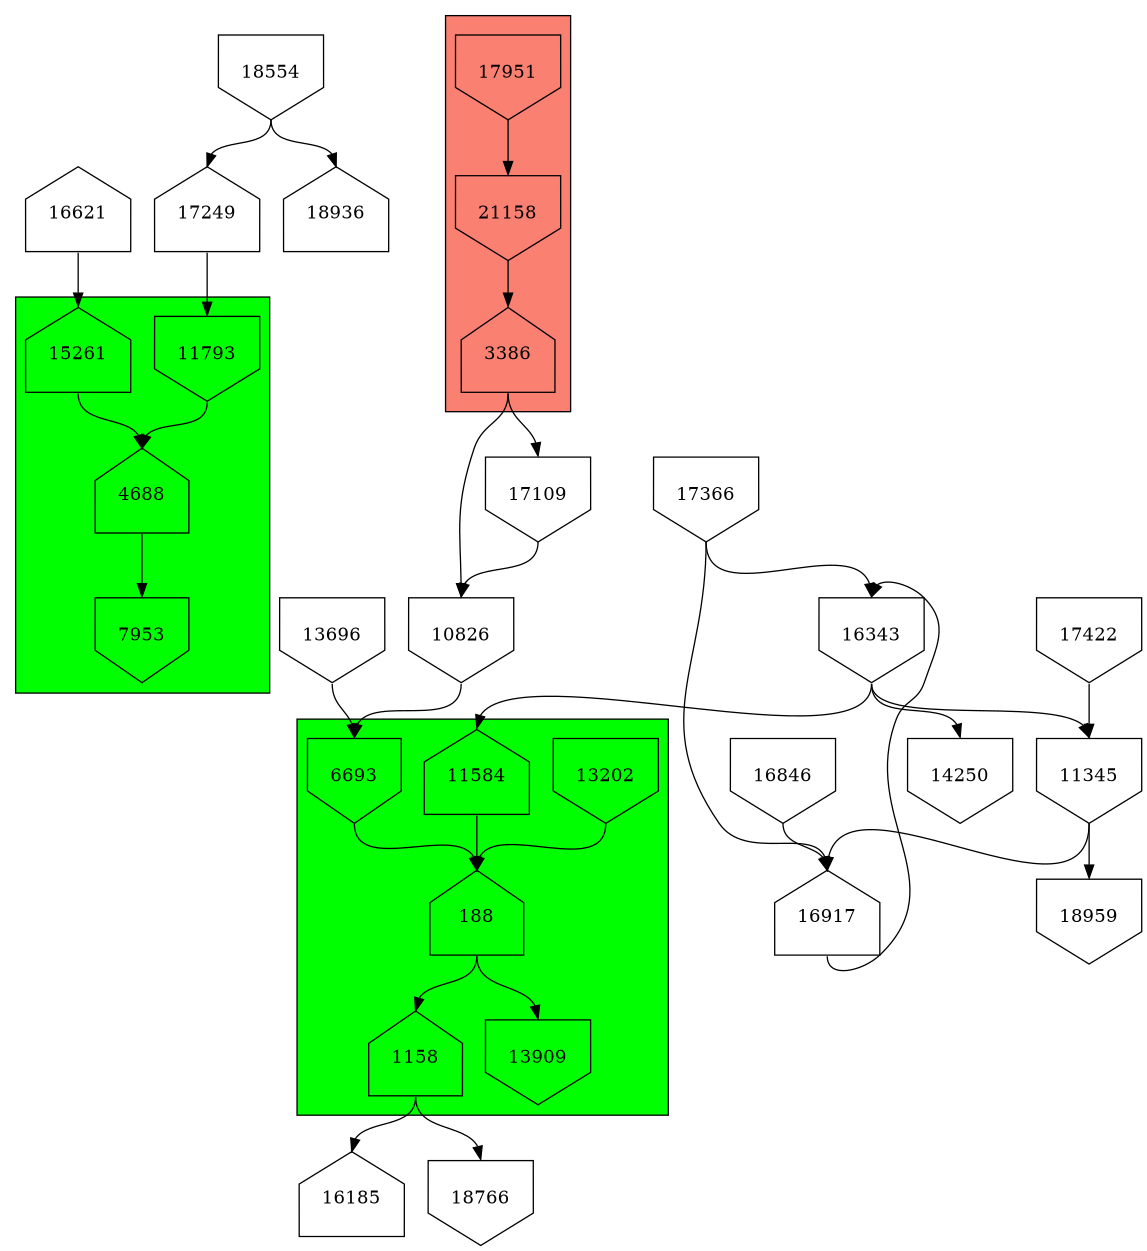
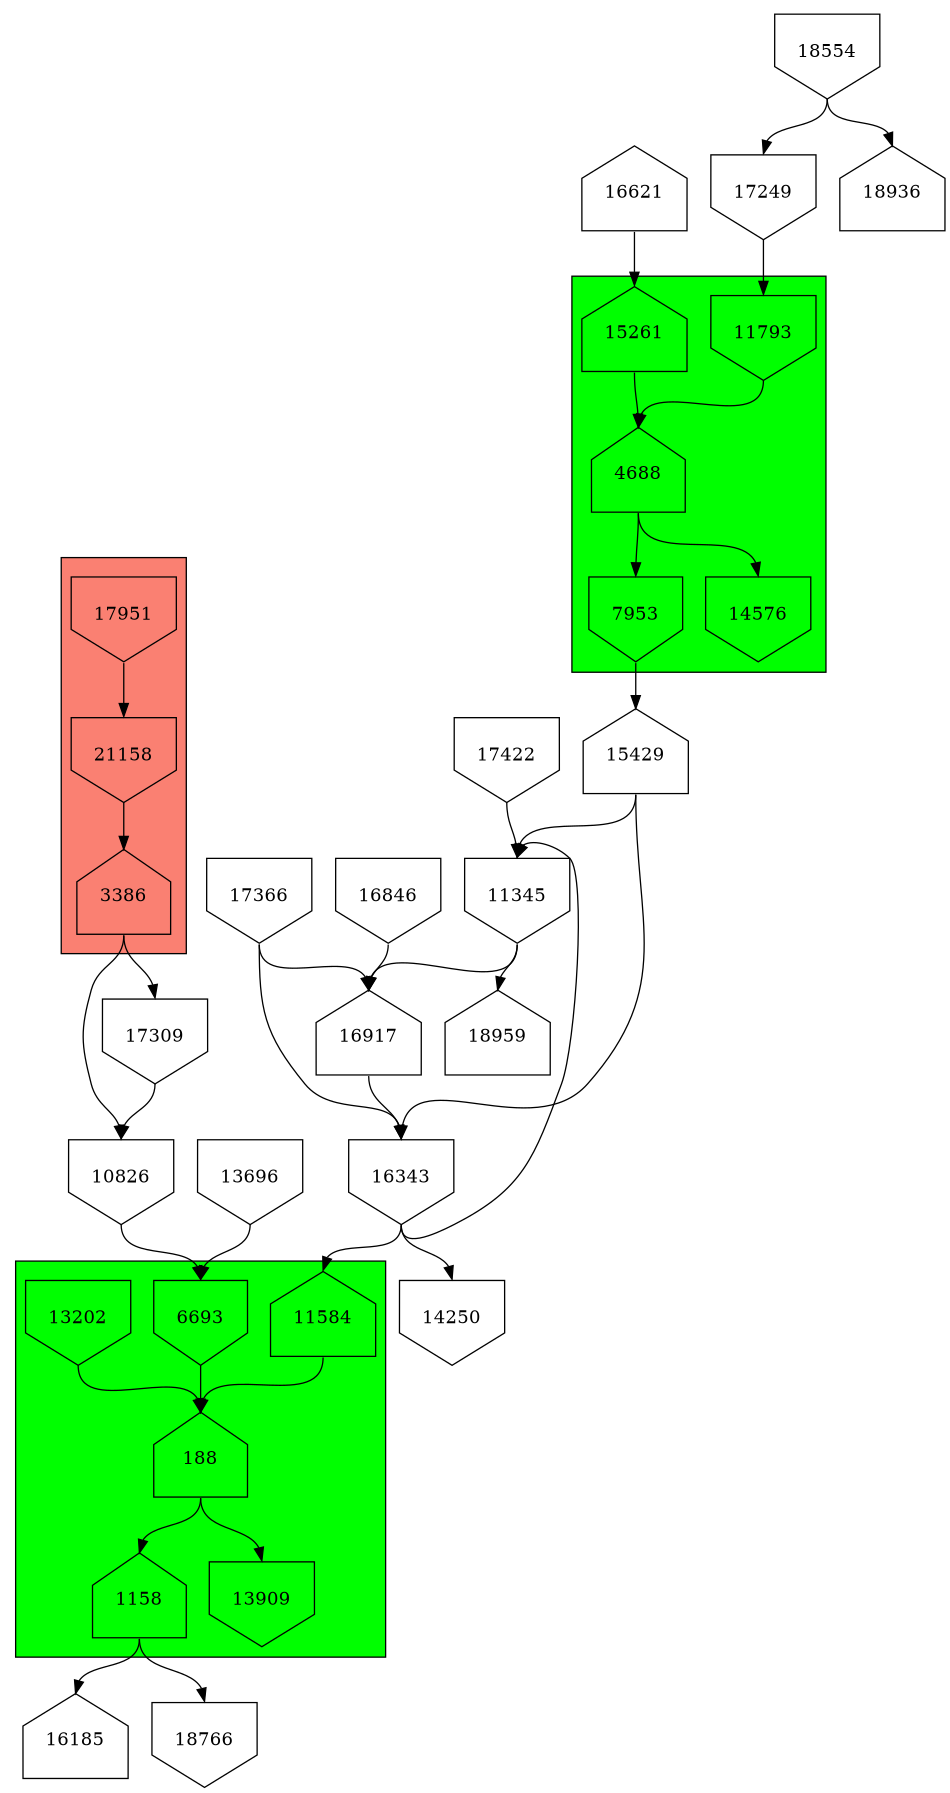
(207, 214) -> (763, 193)
(538, 495) -> (155, 1037)
none -> (758, 615)
none -> (636, 756)
(1089, 917) -> (498, 1037)
